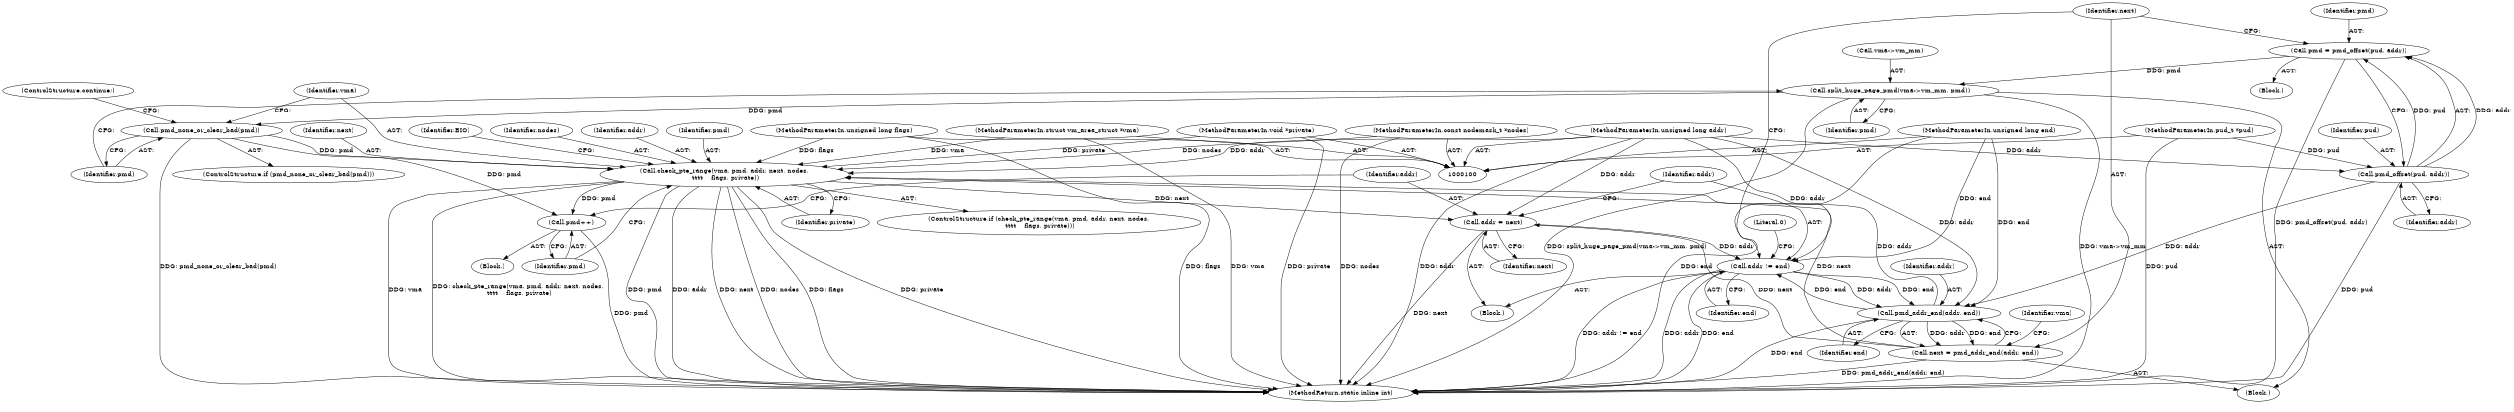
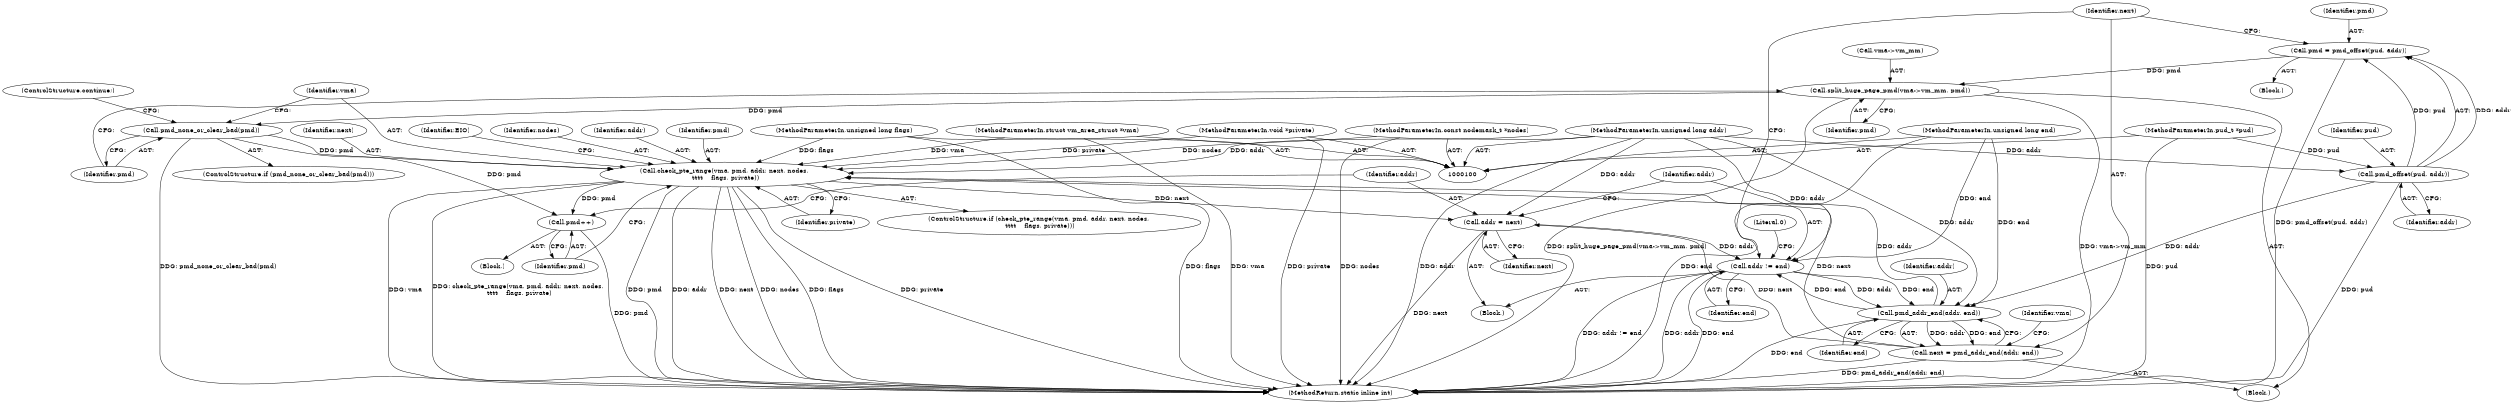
(2388, 107) -> none
